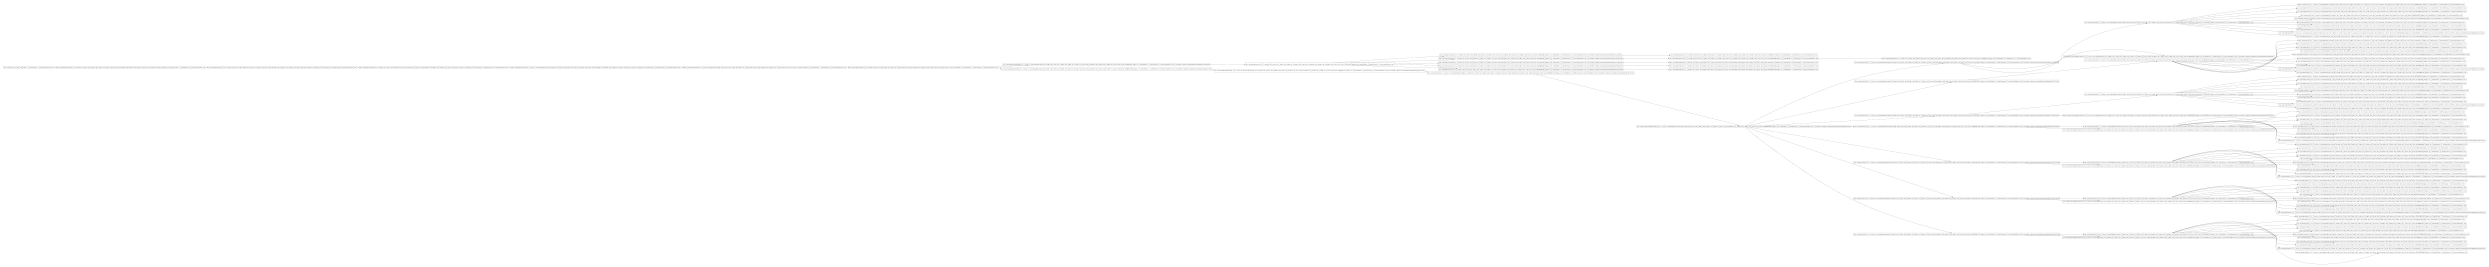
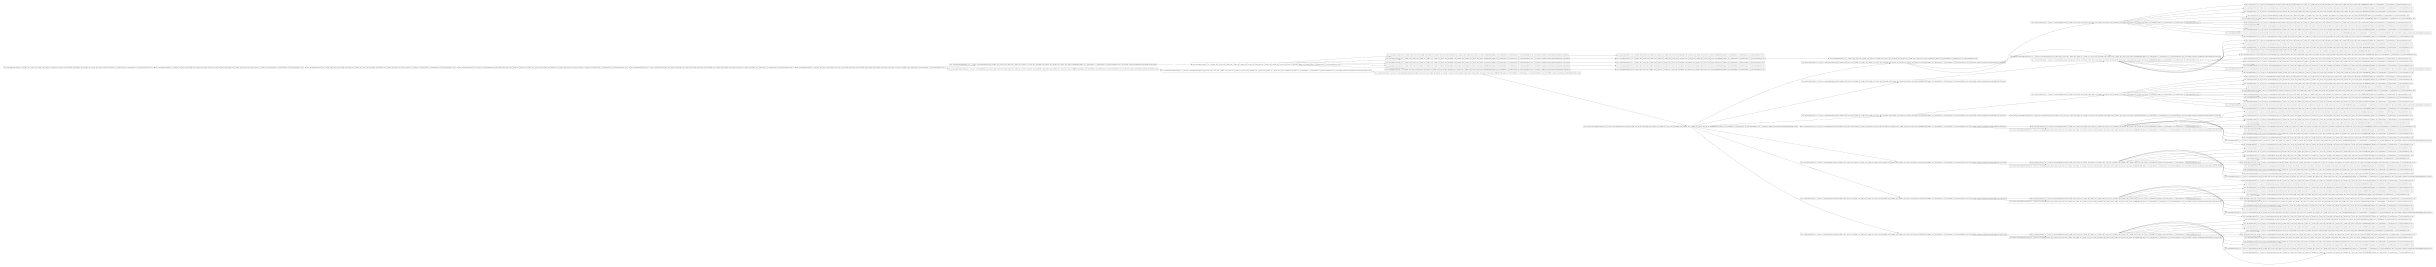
(29, 67) -> none
